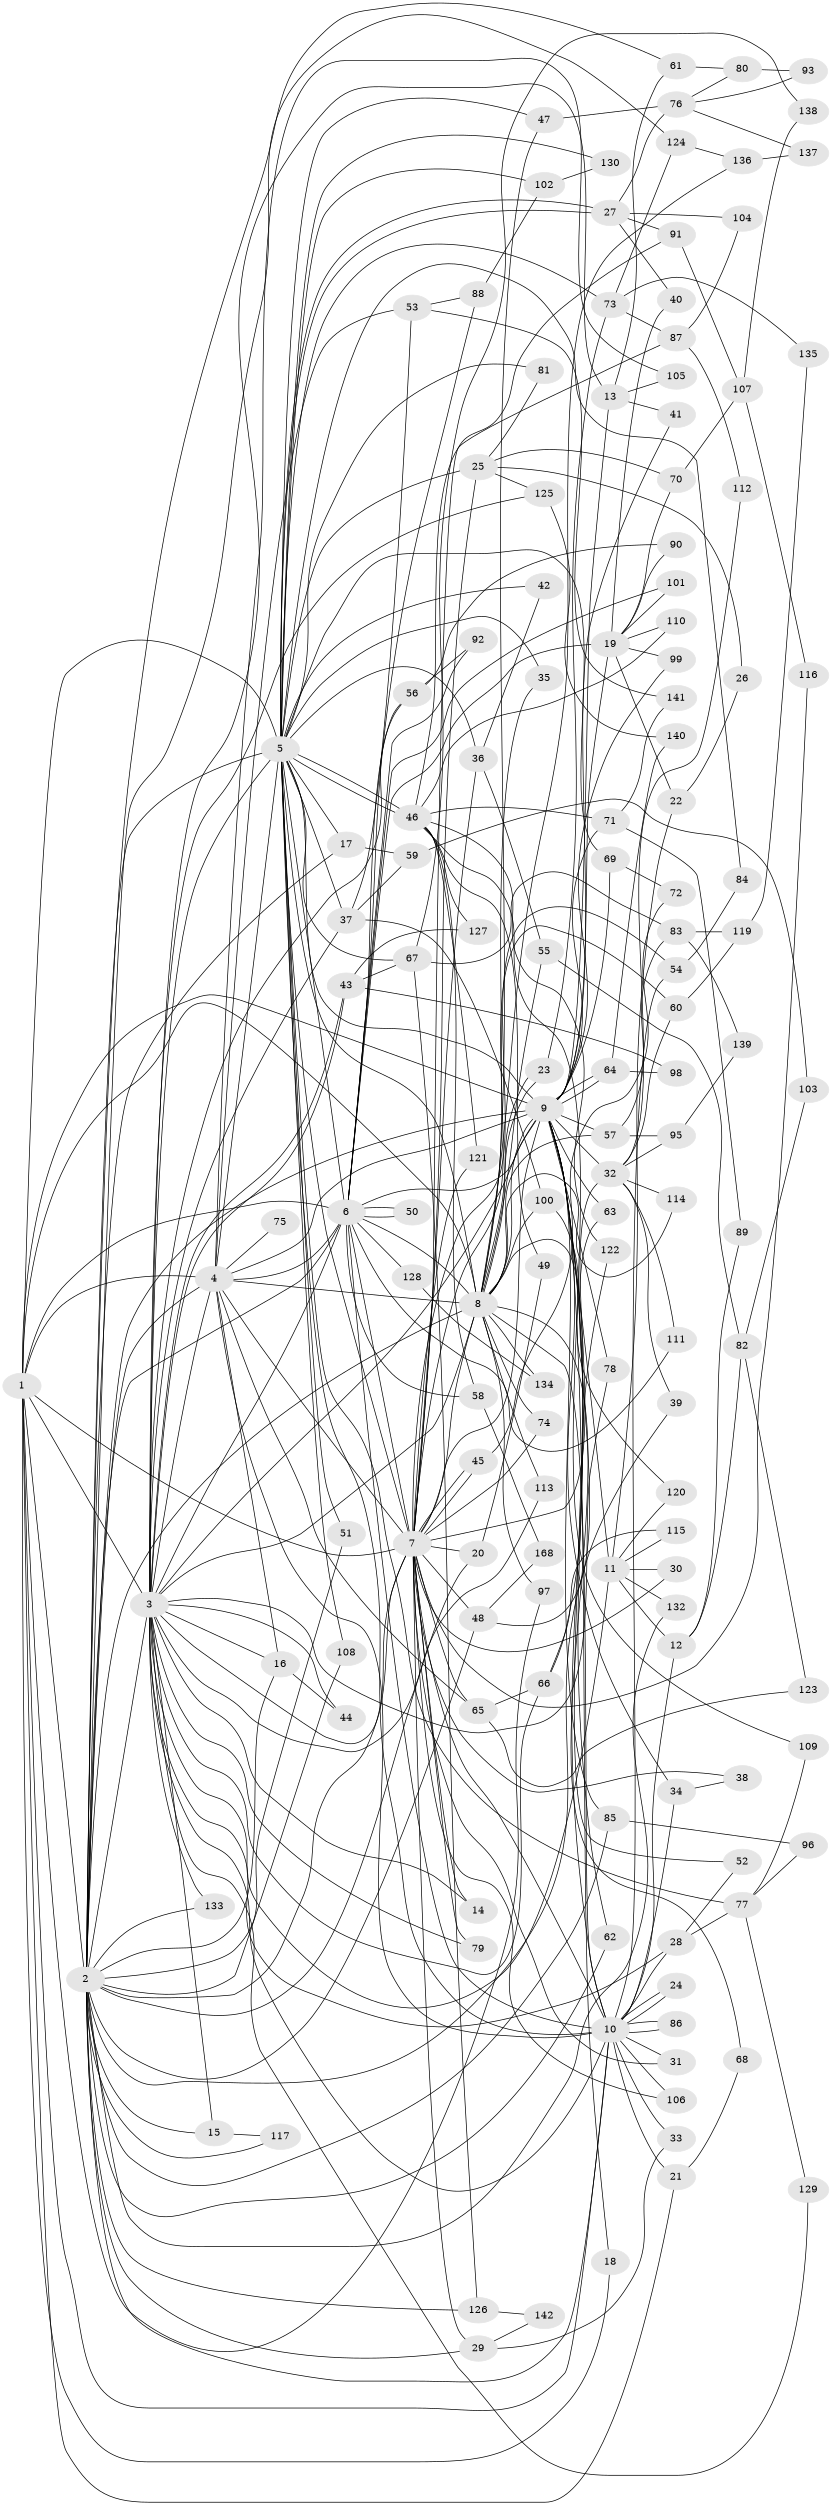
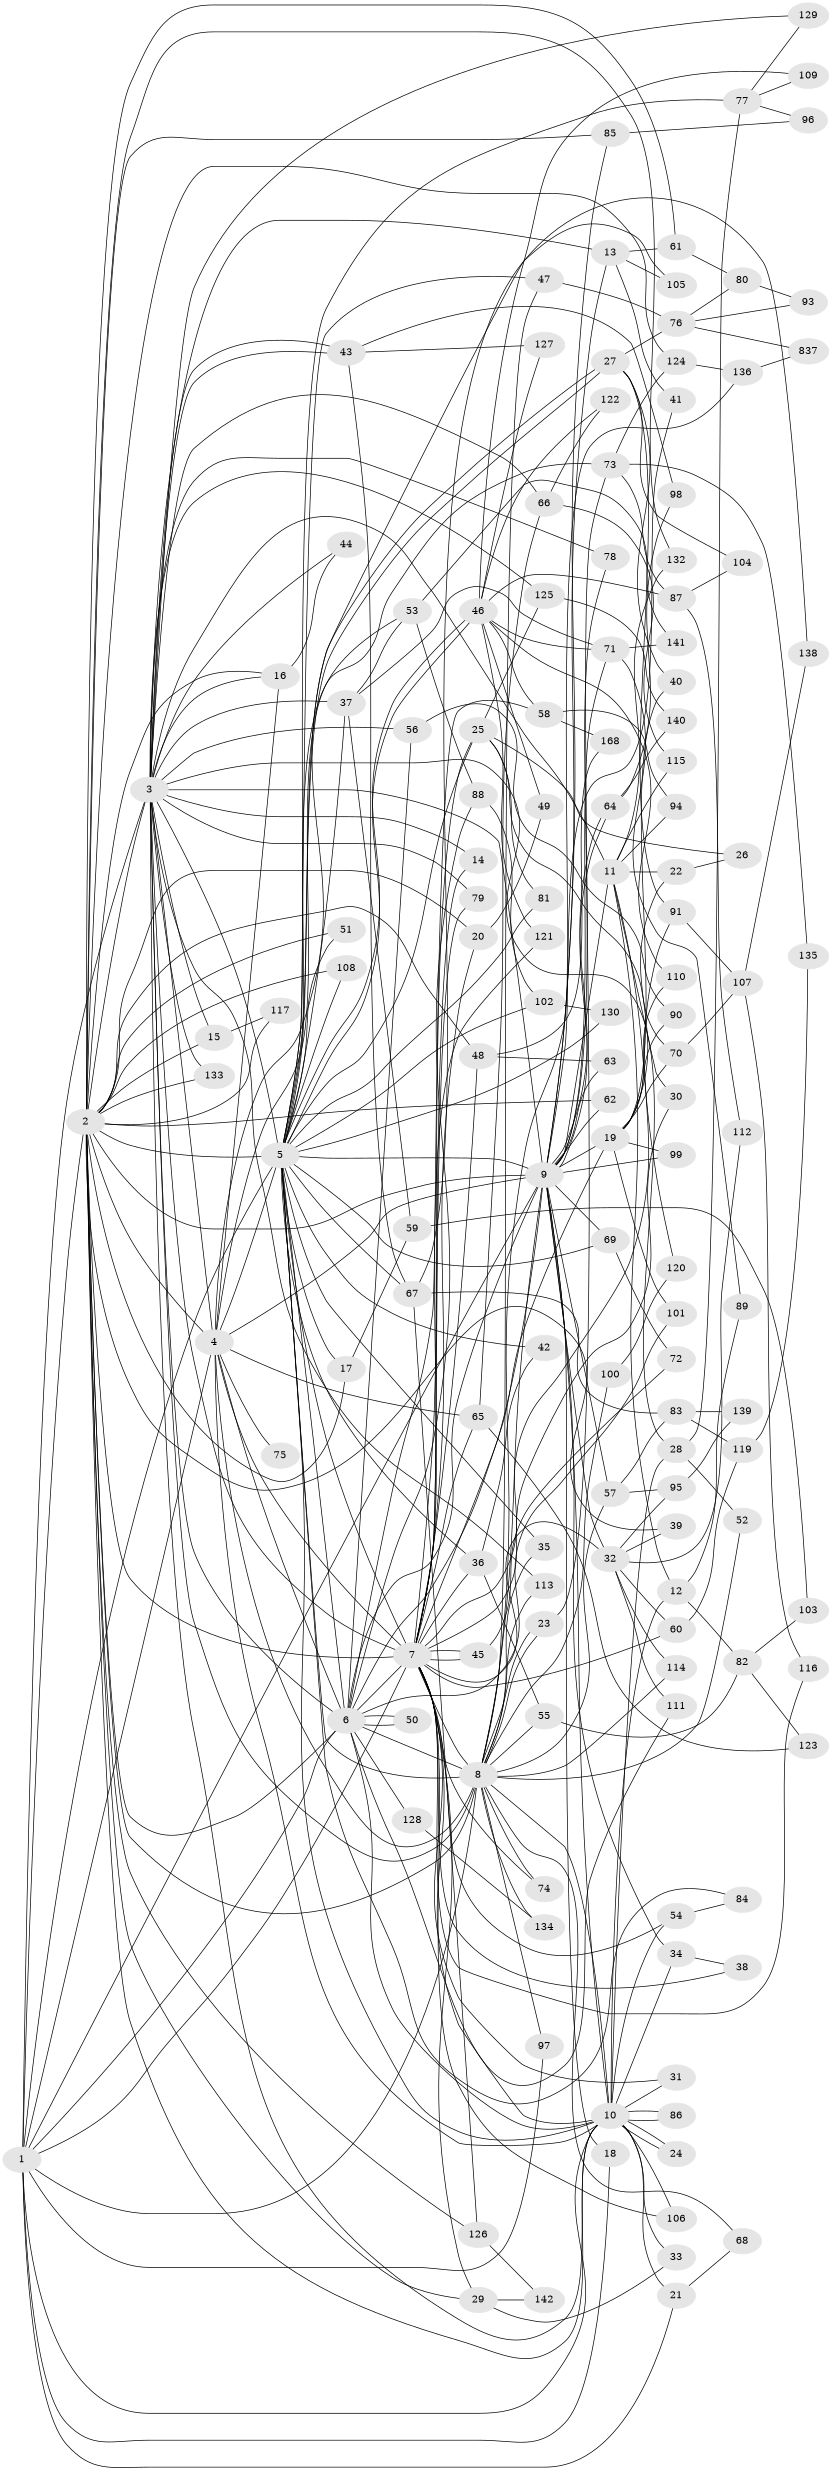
(808, 153) -> (808, 351)
(478, 640) -> none
none -> (676, 807)
(483, 1026) -> (461, 591)
